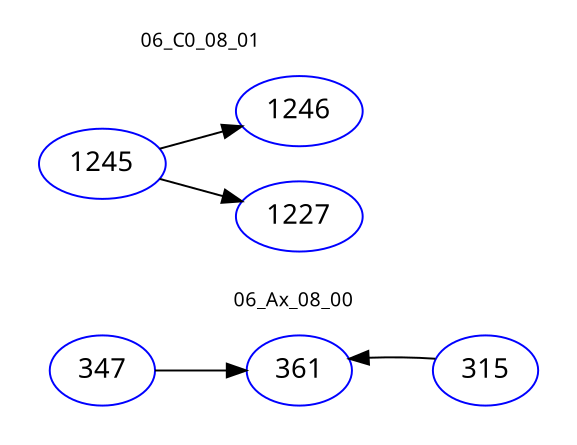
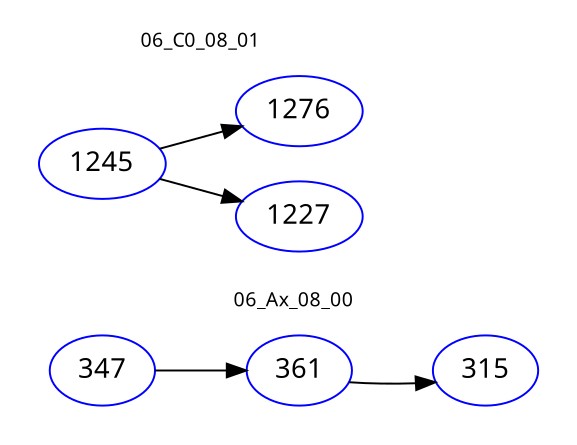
(299, 111) -> (299, 111)
(402, 357) -> (382, 384)
